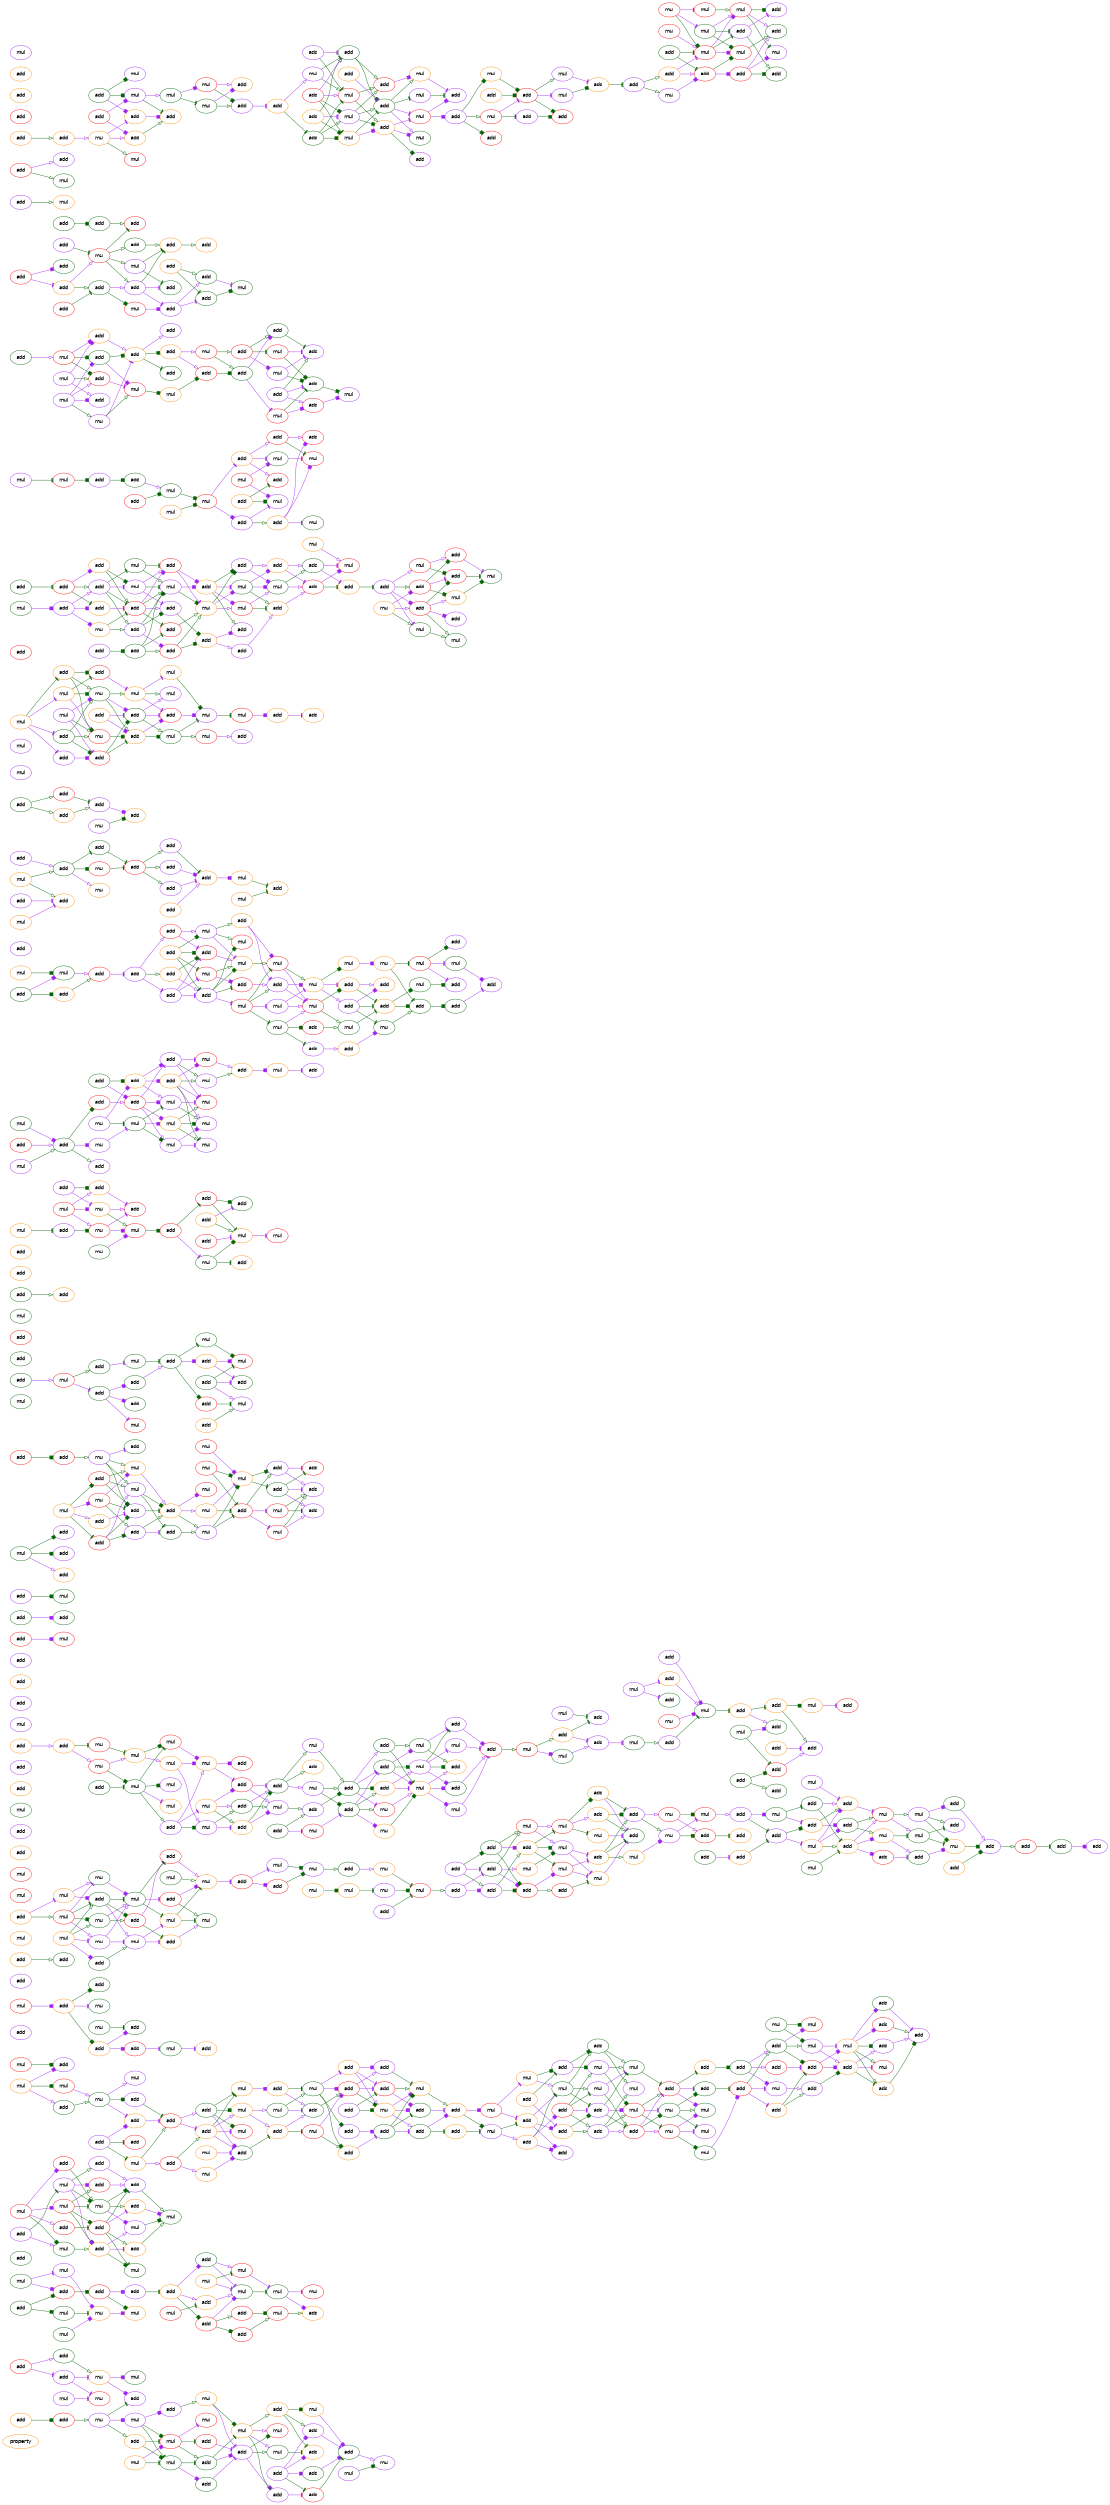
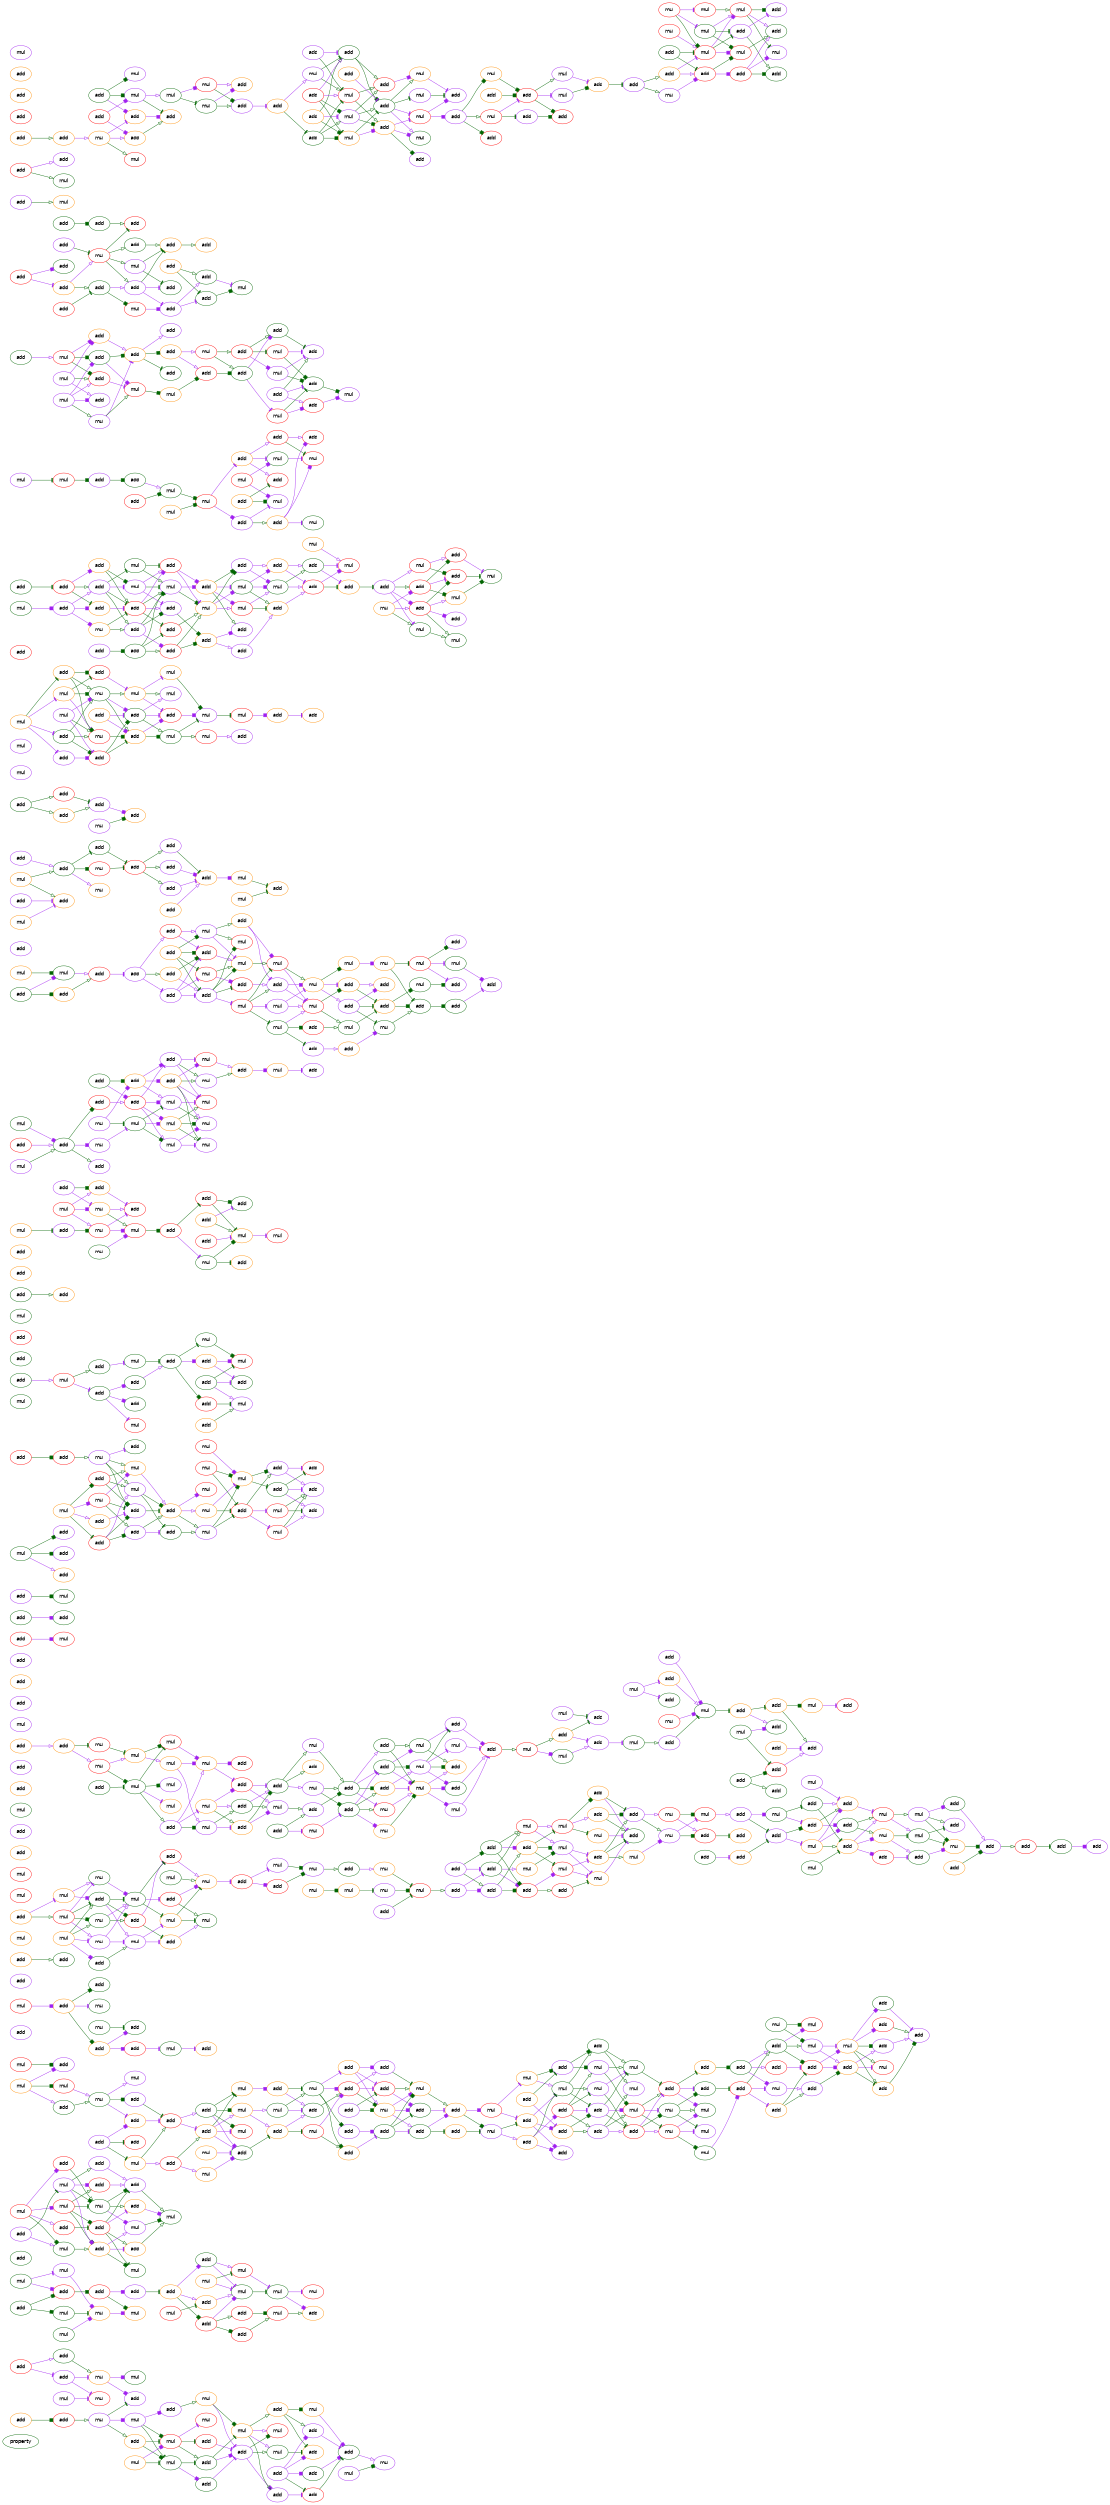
(21, 2442) -> (21, 2442)
